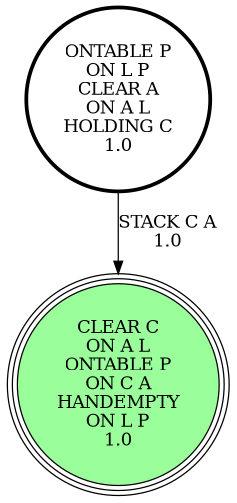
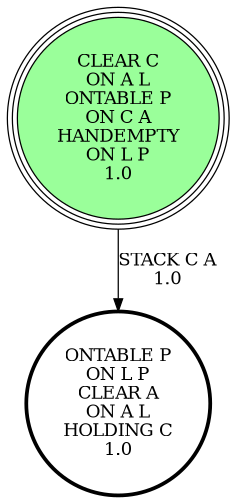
(118, 226) -> (118, 264)
